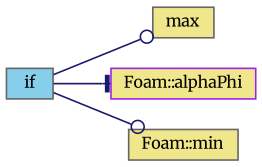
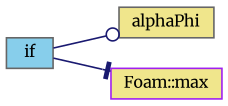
(183, 23) -> (166, 23)
(183, 84) -> (166, 84)
(183, 145) -> none
